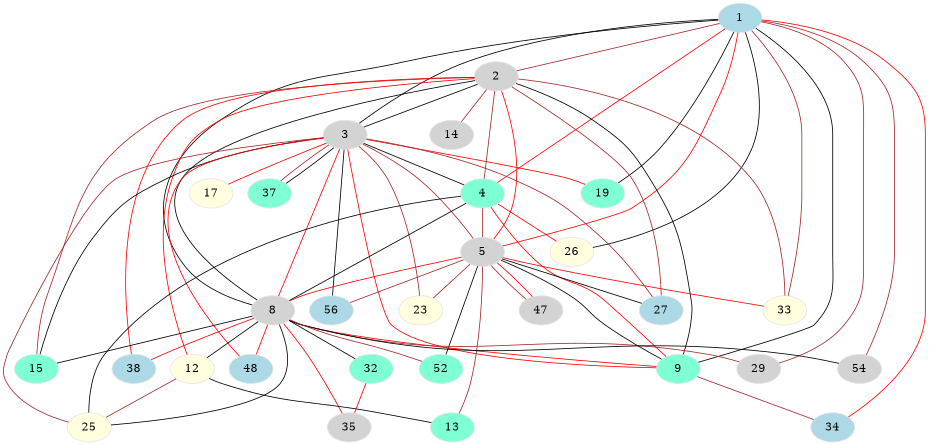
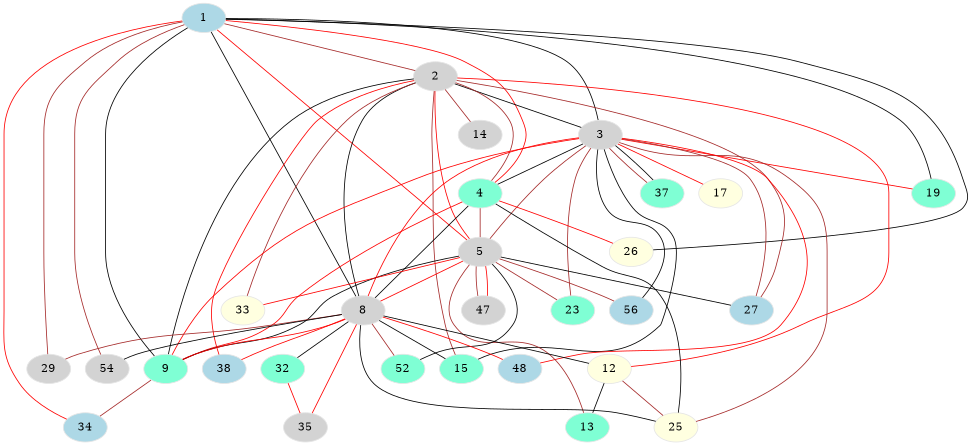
(802, 157) -> none
(421, 310) -> (573, 310)
